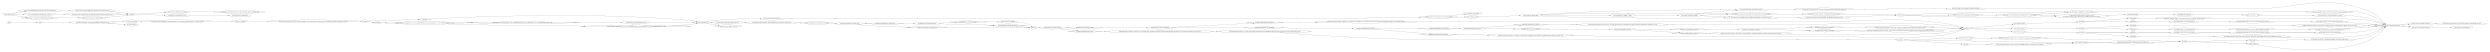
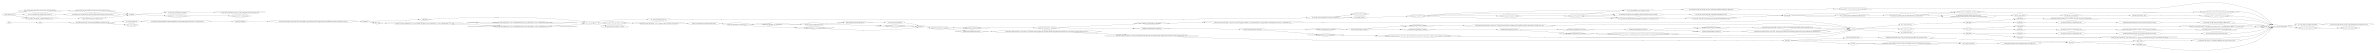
(636, 22) -> none
